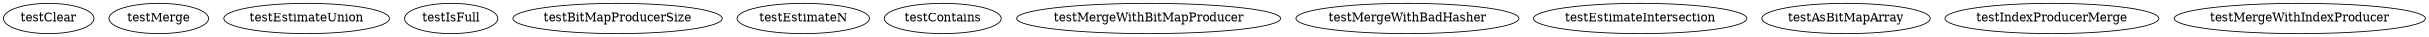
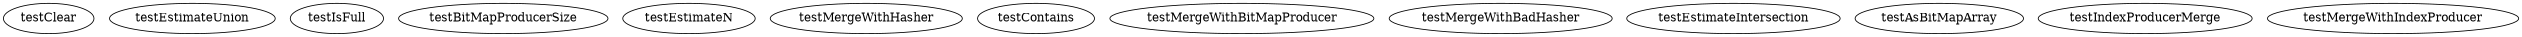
(159, 18) -> none
none -> (866, 18)
